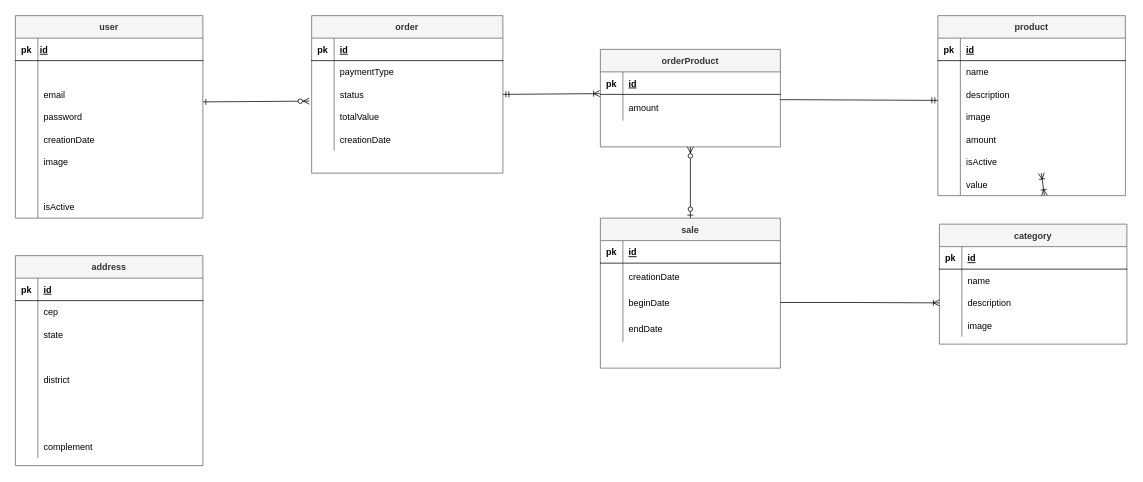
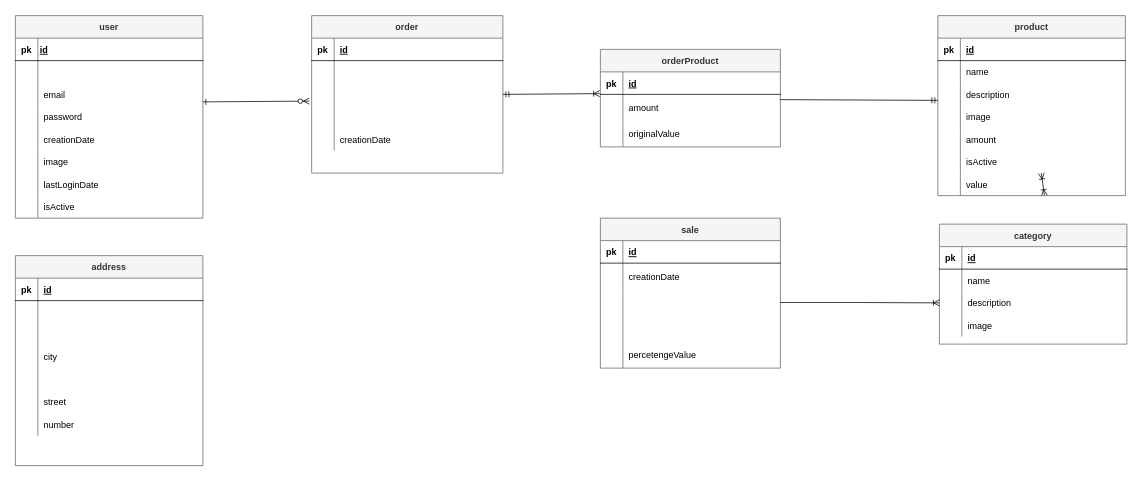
(419, 72) -> none
(419, 94) -> none
(419, 117) -> none
none -> (702, 134)
(690, 183) -> none
none -> (120, 184)
(702, 302) -> none
(120, 312) -> none
(702, 329) -> none
(120, 334) -> none
none -> (702, 355)
none -> (120, 357)
(120, 379) -> none
none -> (120, 402)
none -> (120, 424)
(120, 447) -> none
